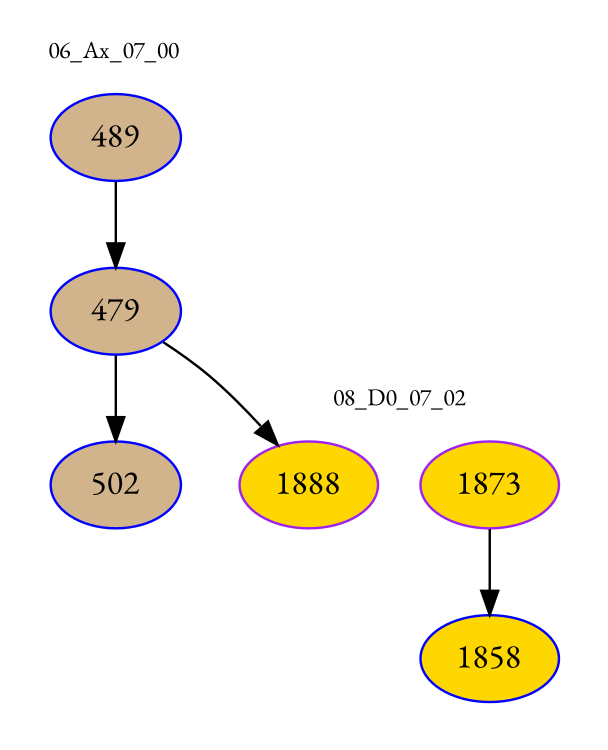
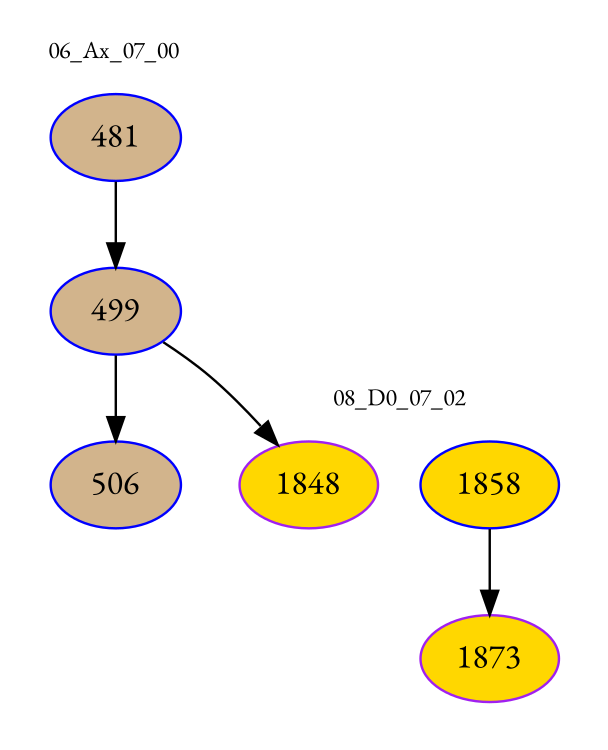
(116, 138) -> (116, 138)
(116, 311) -> (116, 311)
(116, 485) -> (116, 485)
(309, 485) -> (309, 485)
(490, 560) -> (490, 560)
